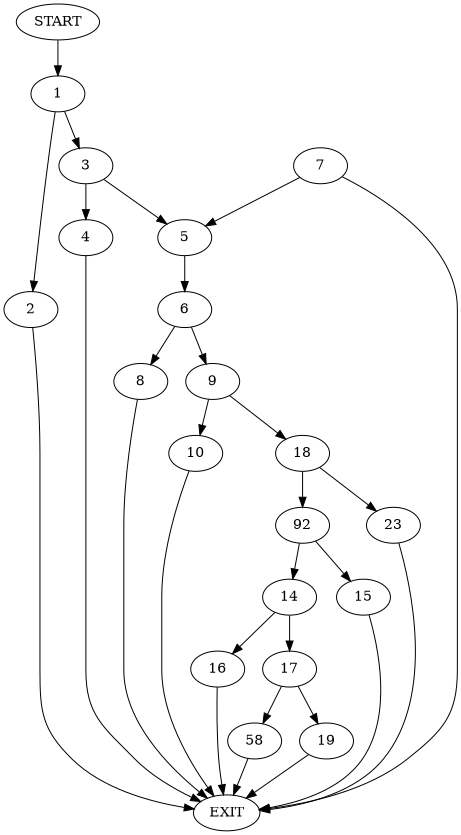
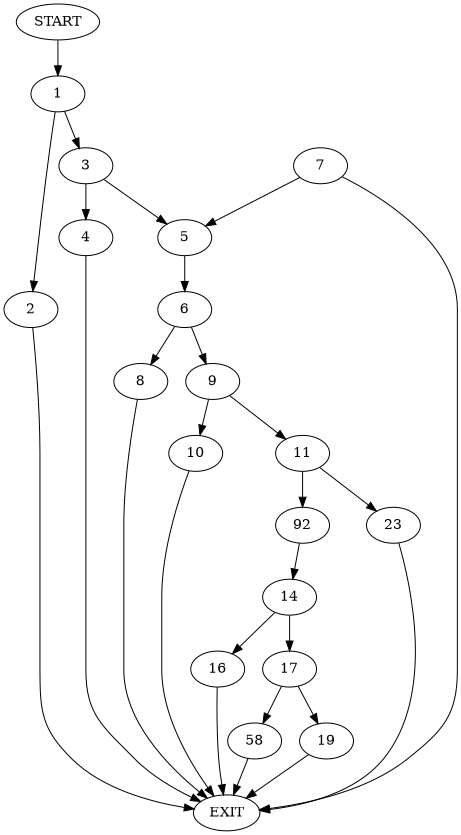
(303, 453) -> (303, 453)
(363, 597) -> none
